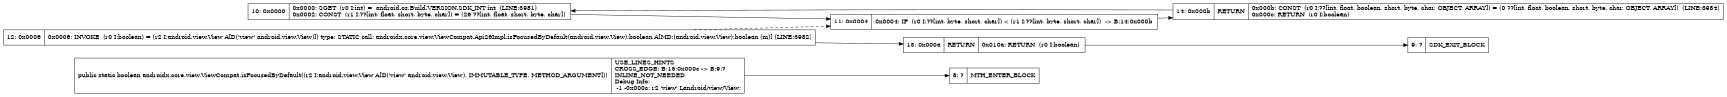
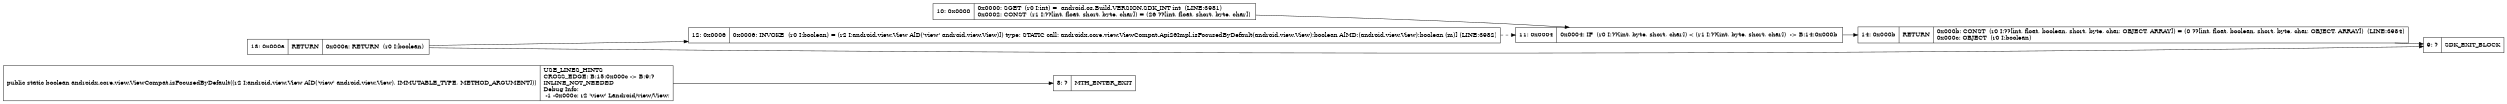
(874, 10) -> (2407, 43)
(1302, 15) -> (1985, 38)
(857, 43) -> (557, 44)
(1032, 45) -> (376, 47)
(1003, 75) -> (1103, 83)
